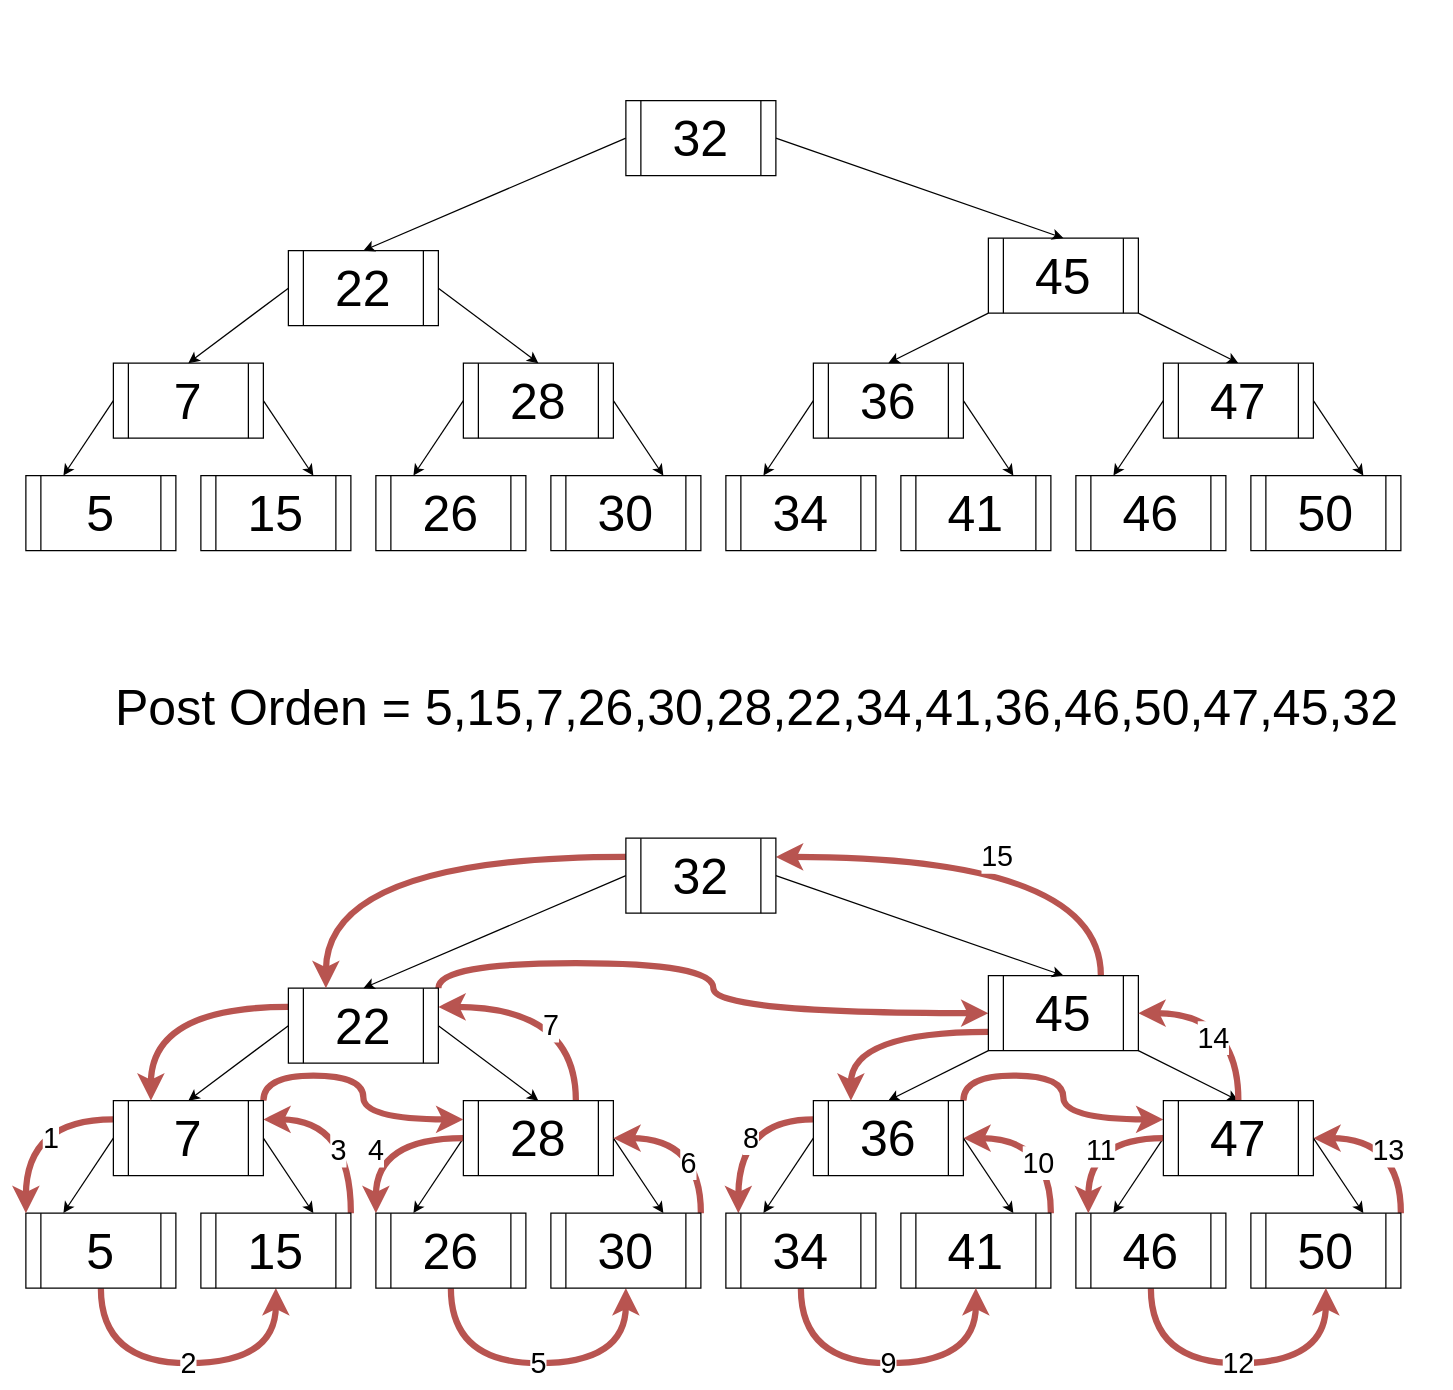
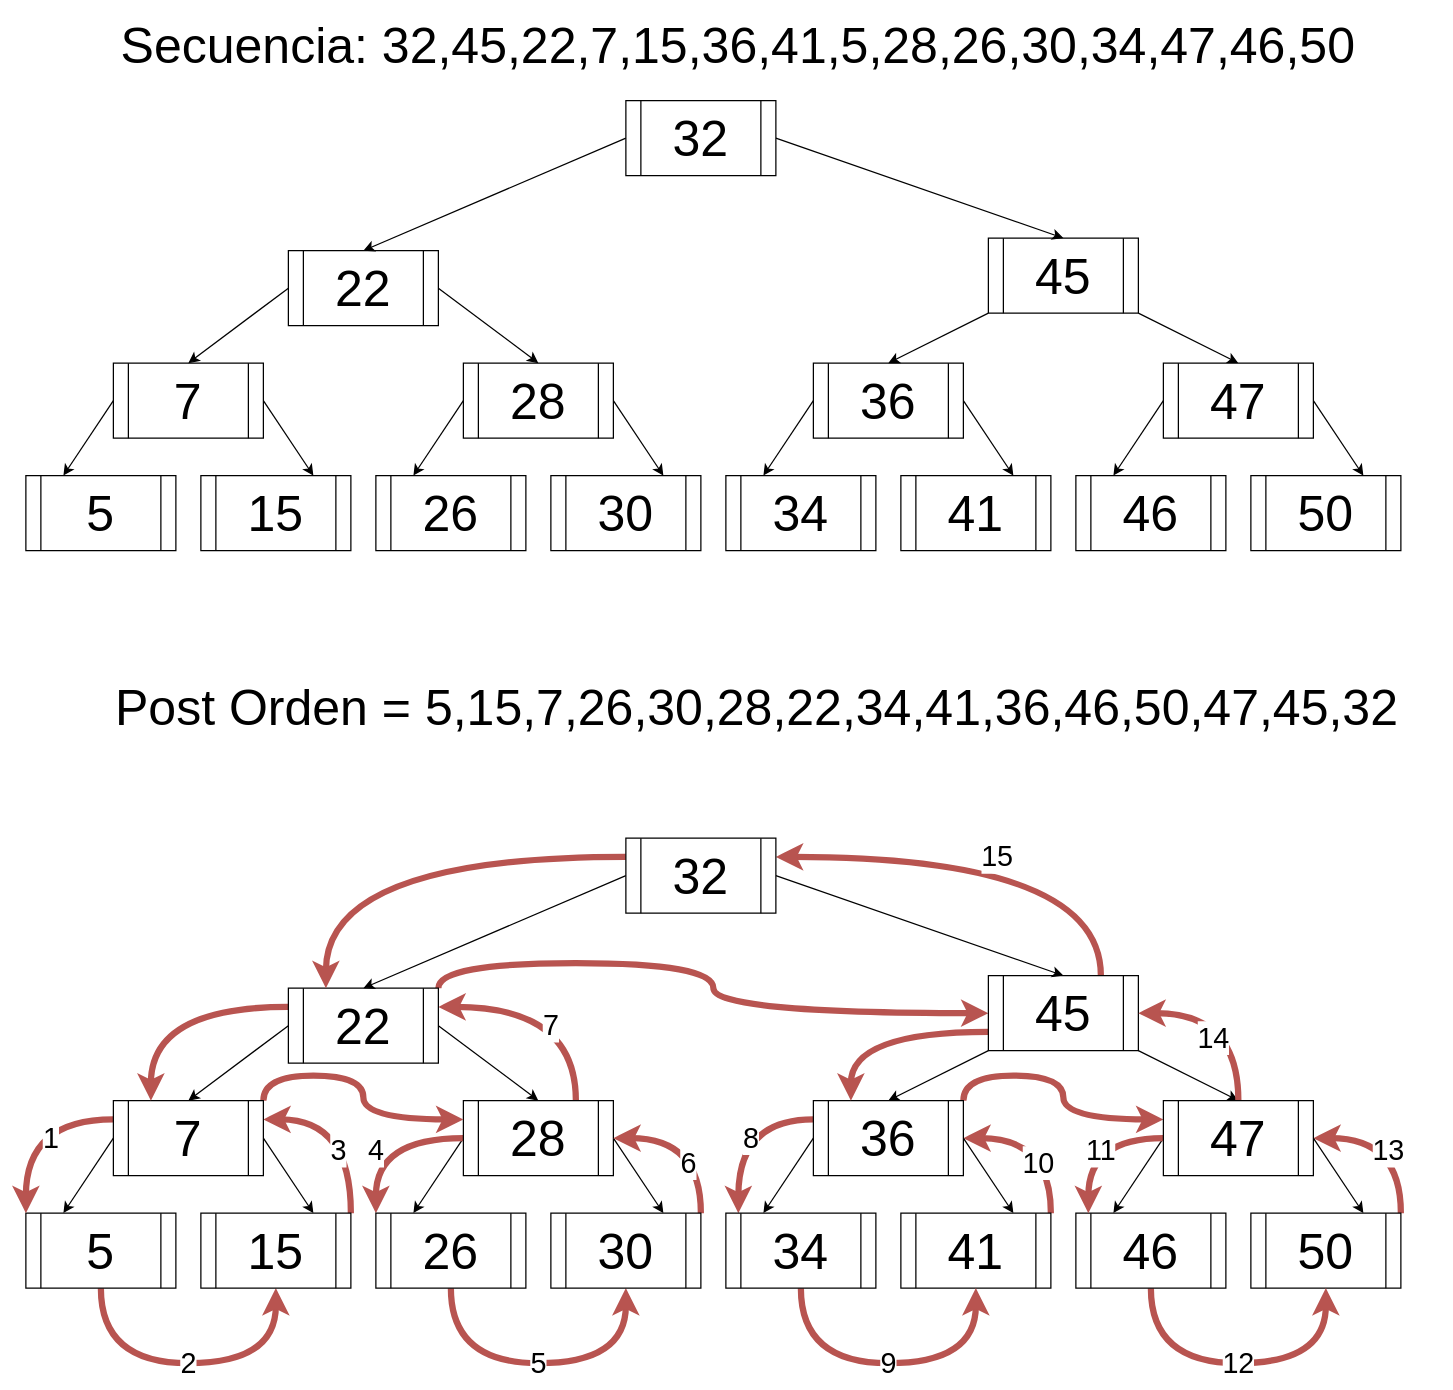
none -> (738, 44)
